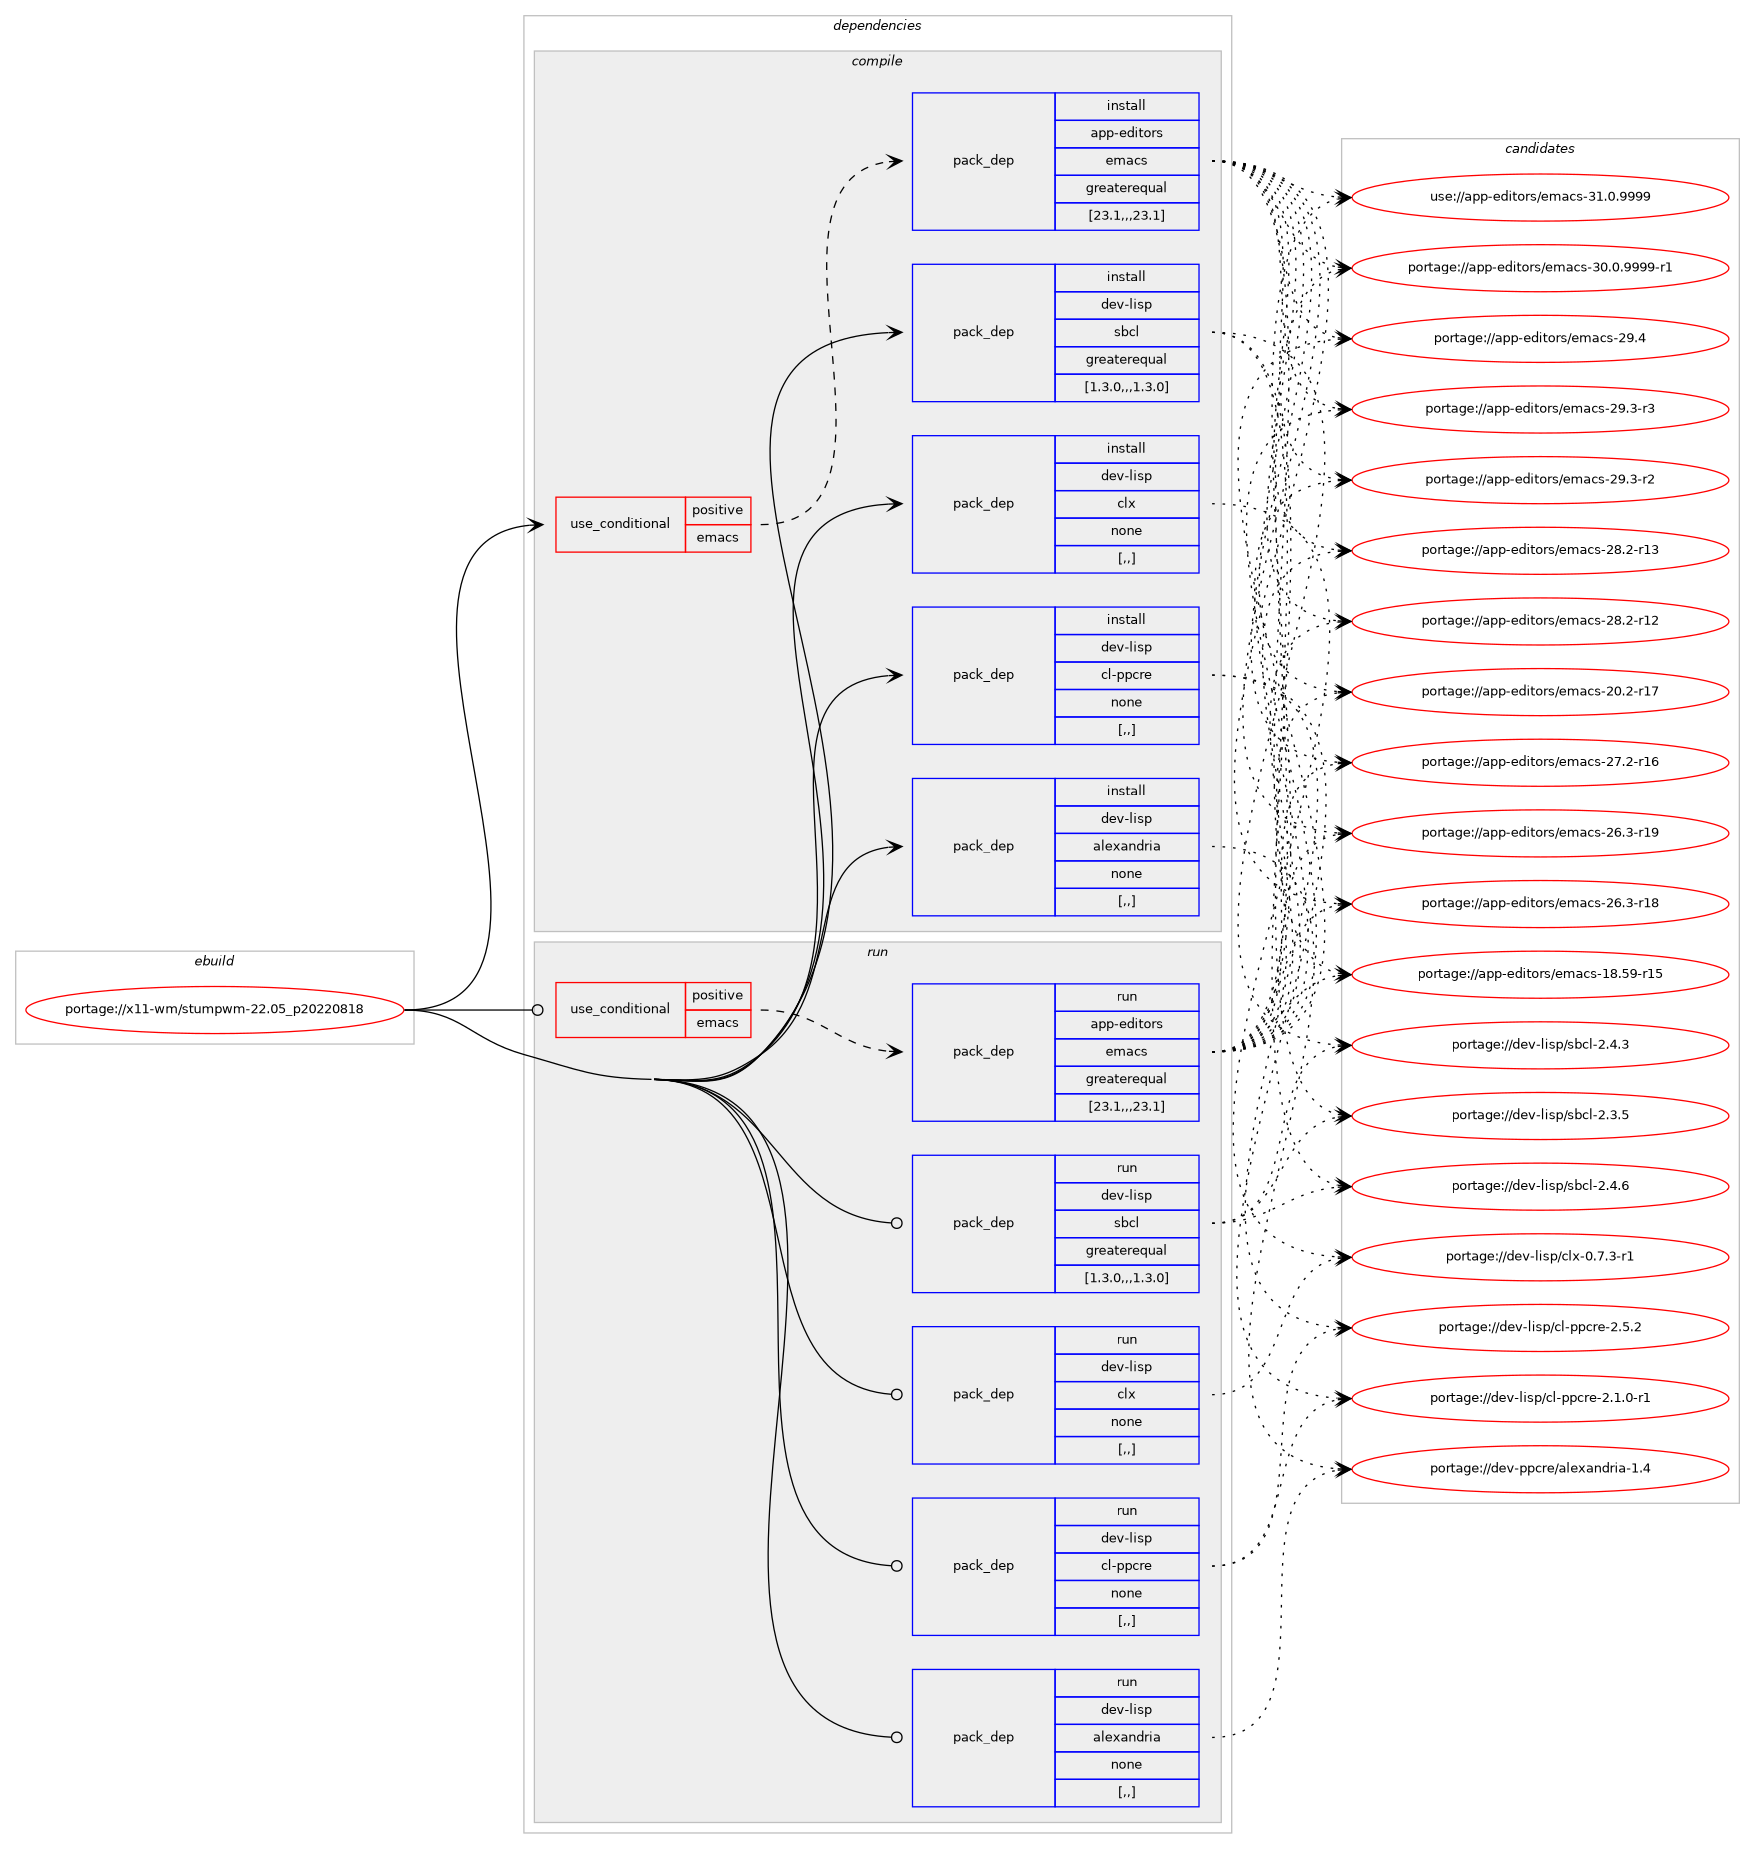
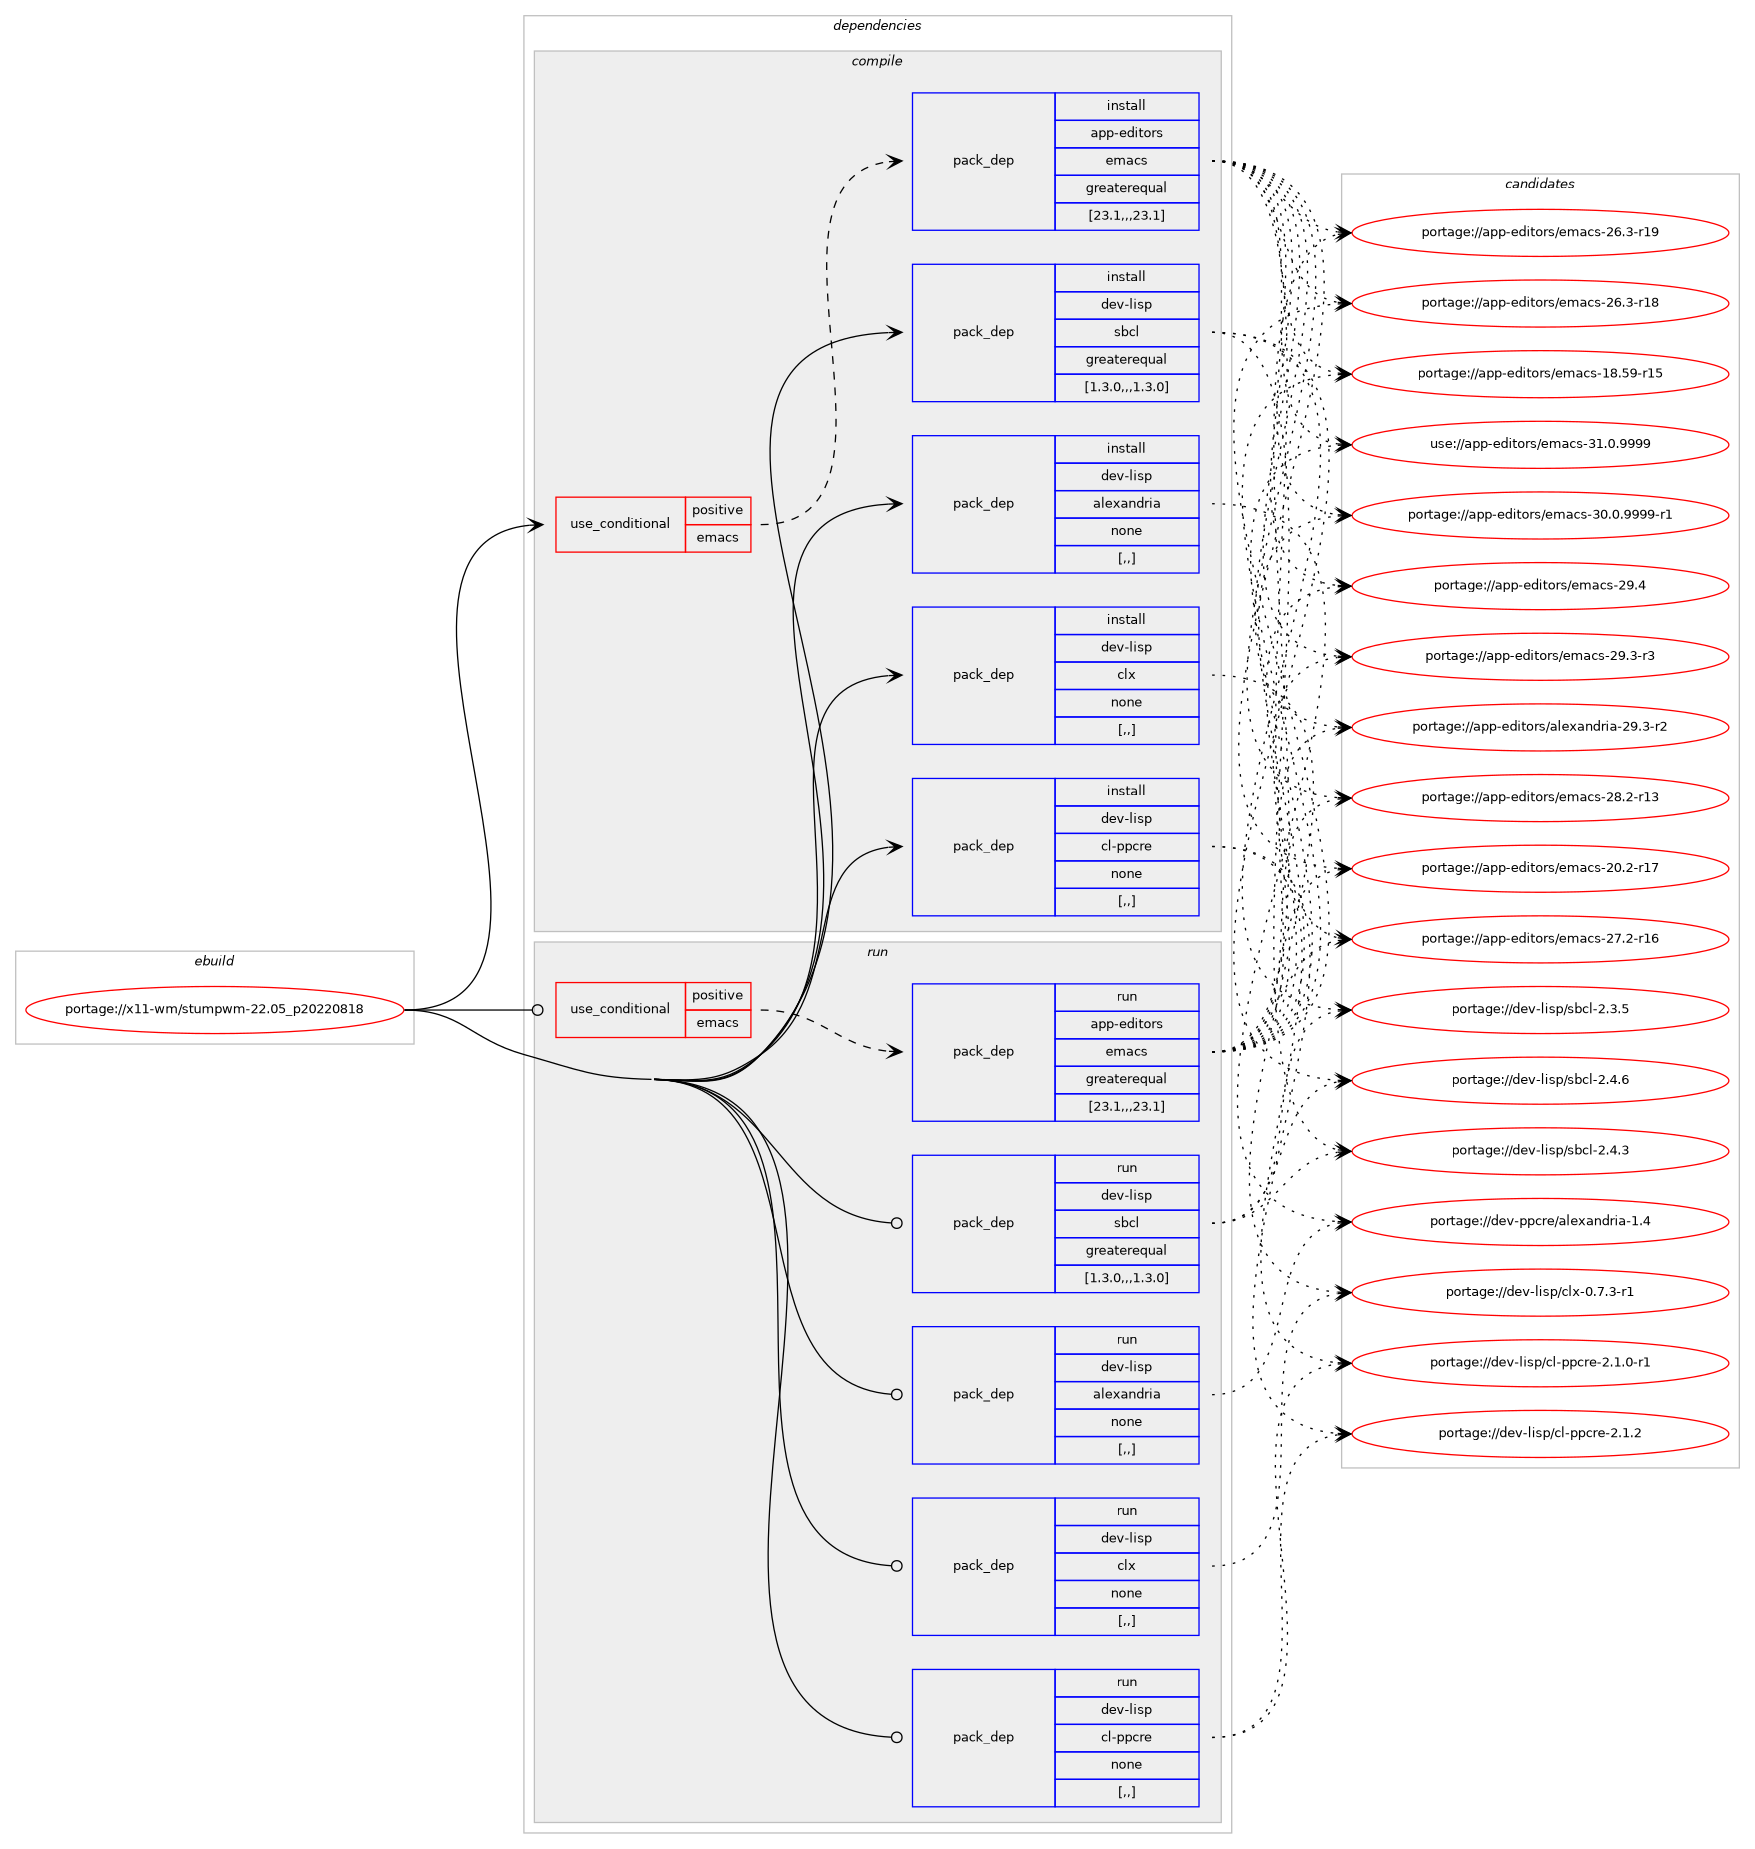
(1540, 480) -> (1540, 727)
(1540, 621) -> none
(1540, 1328) -> (1540, 1434)
